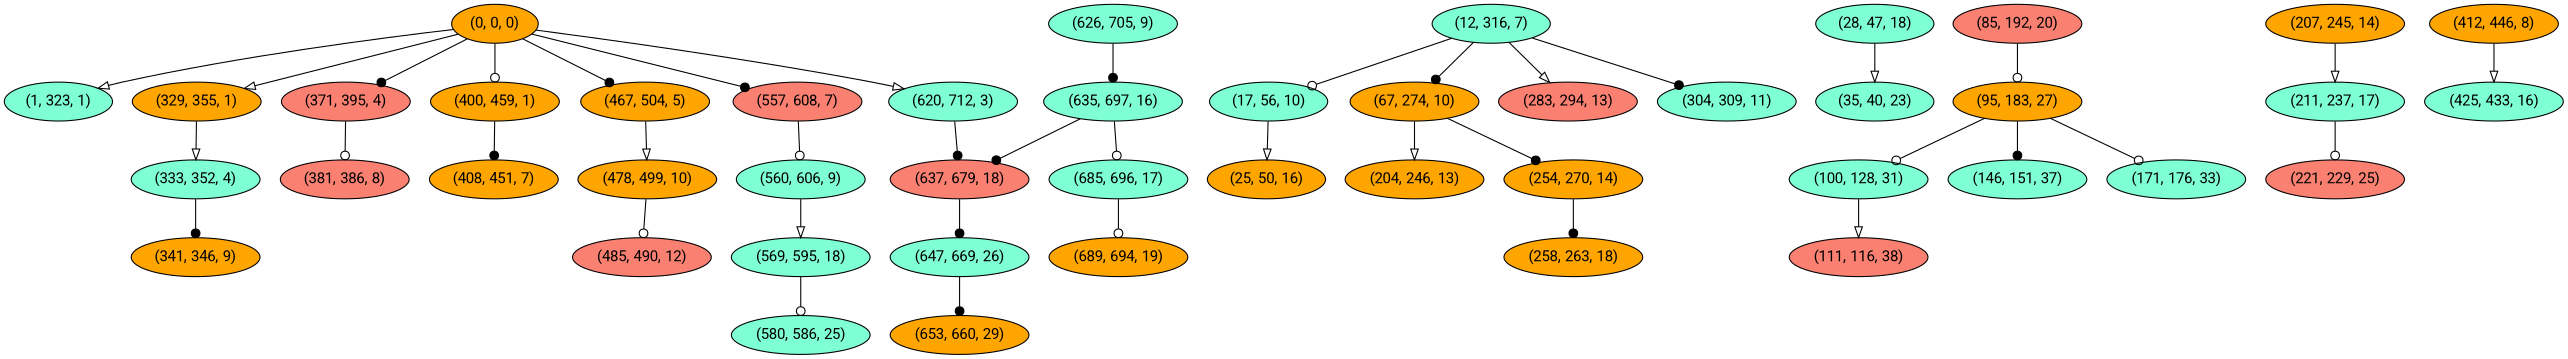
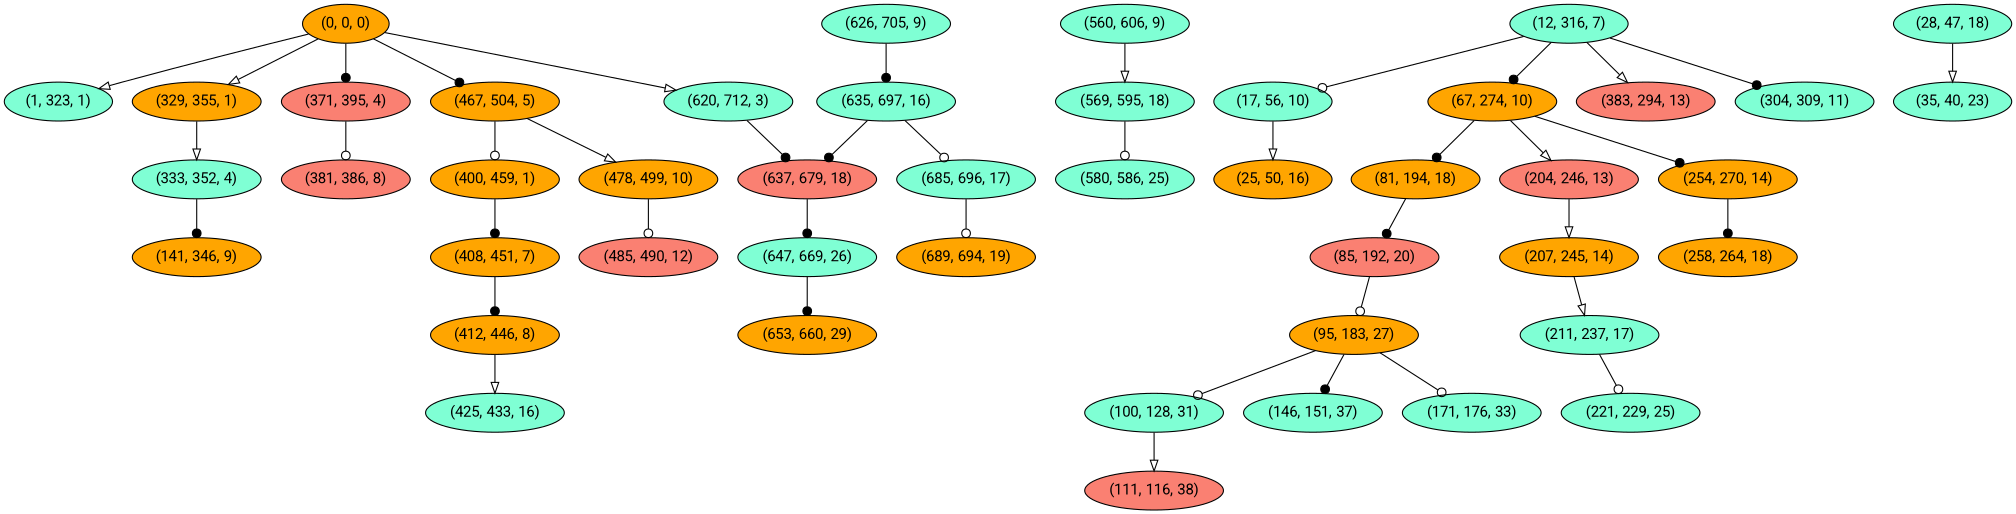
(495, 58) -> (495, 136)
(798, 102) -> none
(1568, 102) -> (1646, 102)
(1414, 179) -> (1569, 179)
none -> (1416, 179)
(2335, 179) -> (1631, 413)
none -> (1569, 213)
(196, 257) -> (197, 257)
(1573, 257) -> (1728, 257)
none -> (495, 292)
